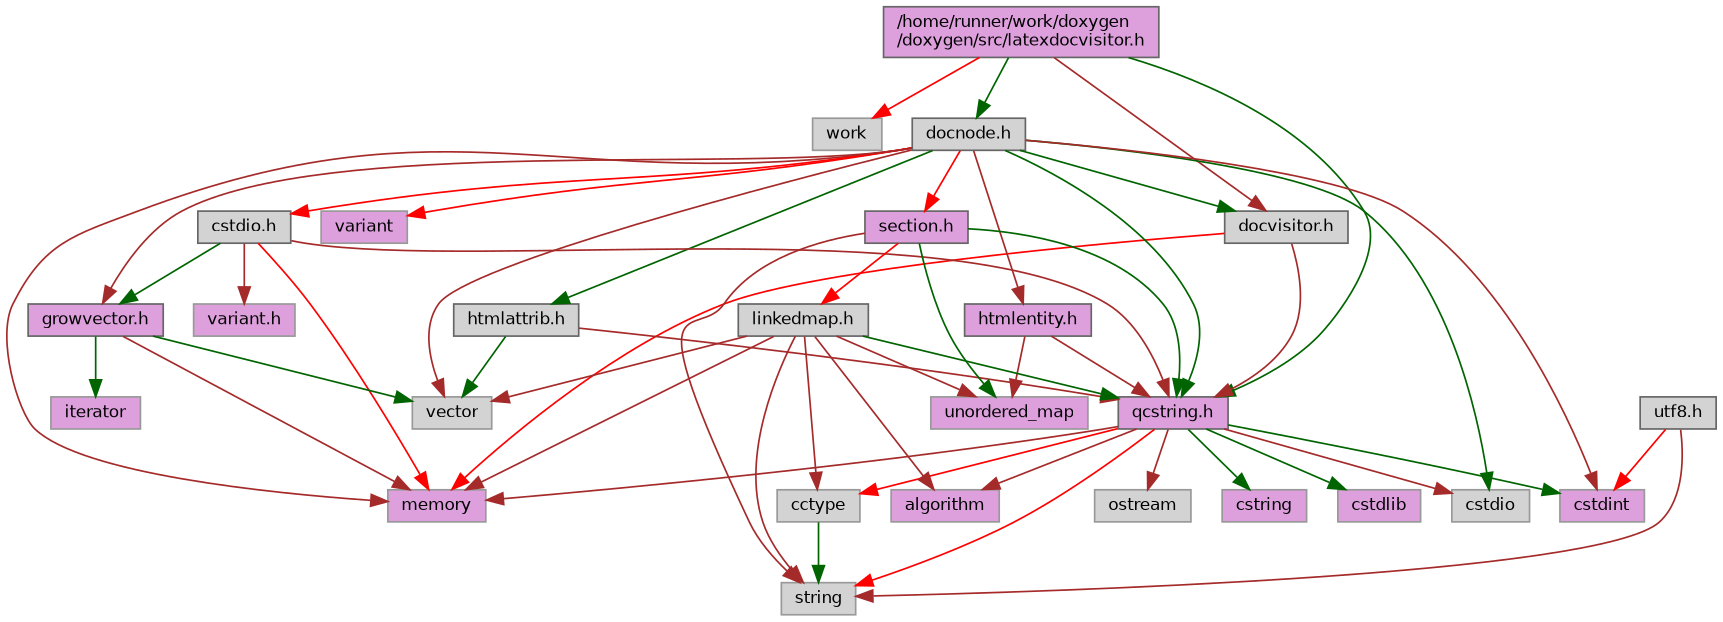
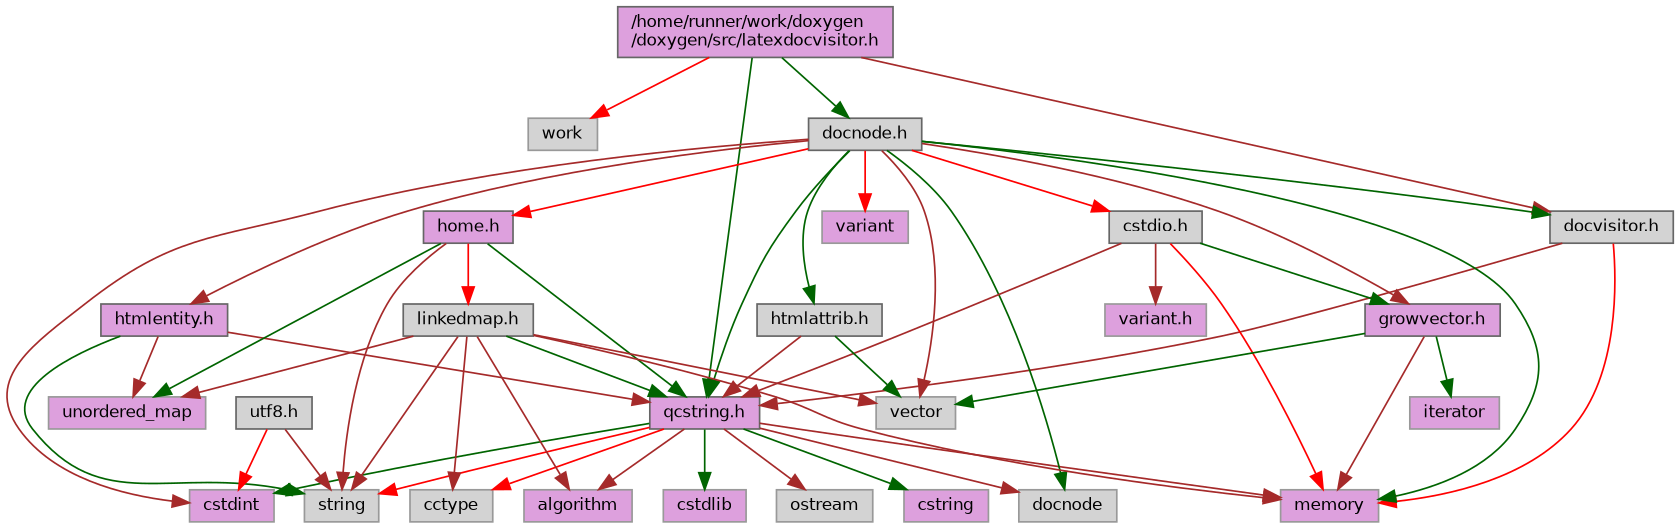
(206, 190) -> (1364, 222)
(916, 227) -> (468, 227)
(1491, 506) -> (1068, 506)
(819, 544) -> (47, 444)
